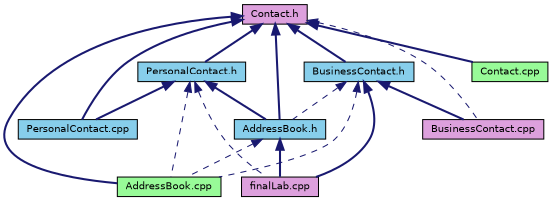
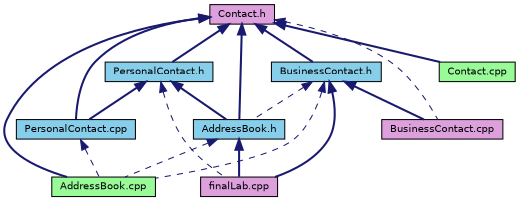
(179, 134) -> (92, 163)
